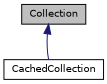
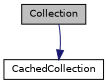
(47, 47) -> (60, 37)
